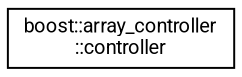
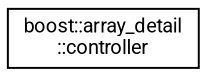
(121, 38) -> (103, 38)
